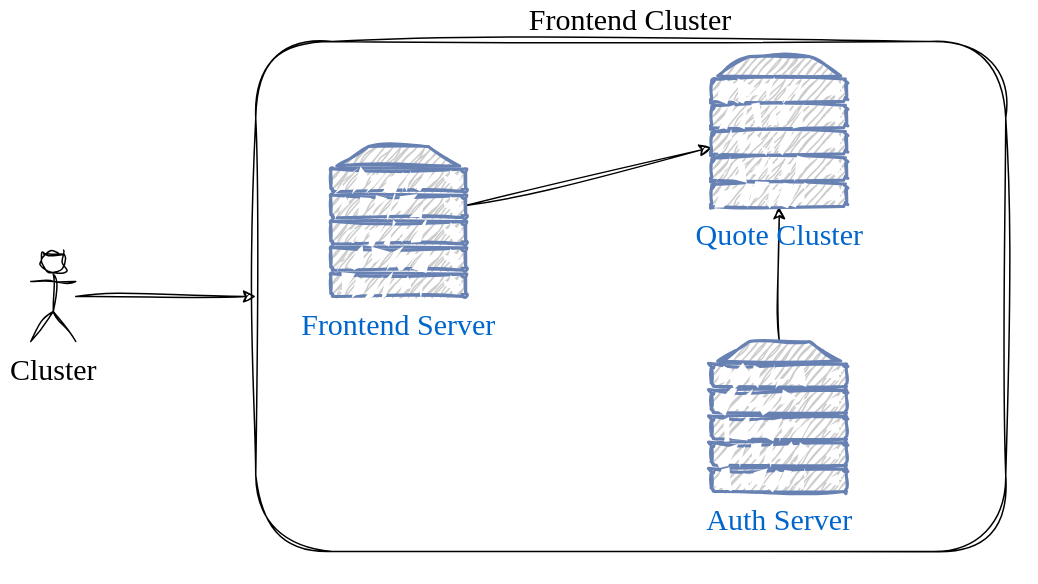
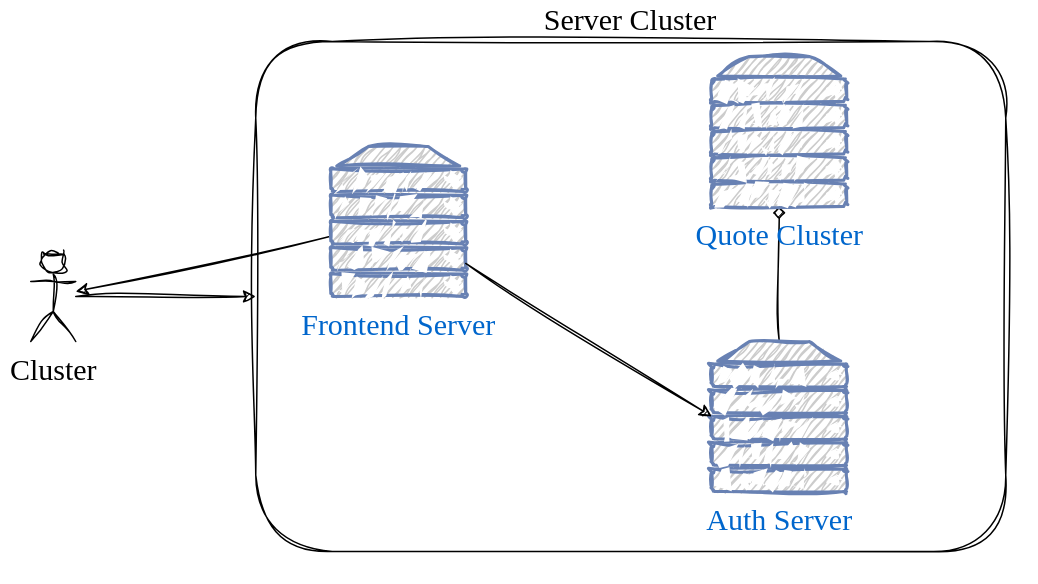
(631, 19) -> (631, 19)
(584, 177) -> (207, 263)
(779, 218) -> (779, 219)
none -> (585, 337)
